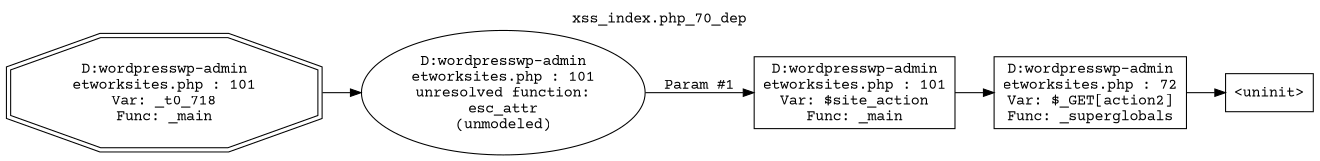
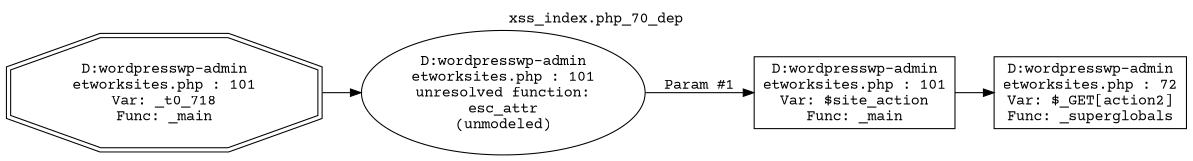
(1269, 93) -> none
